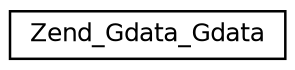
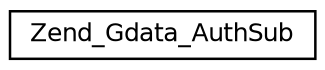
(148, 35) -> (163, 35)
